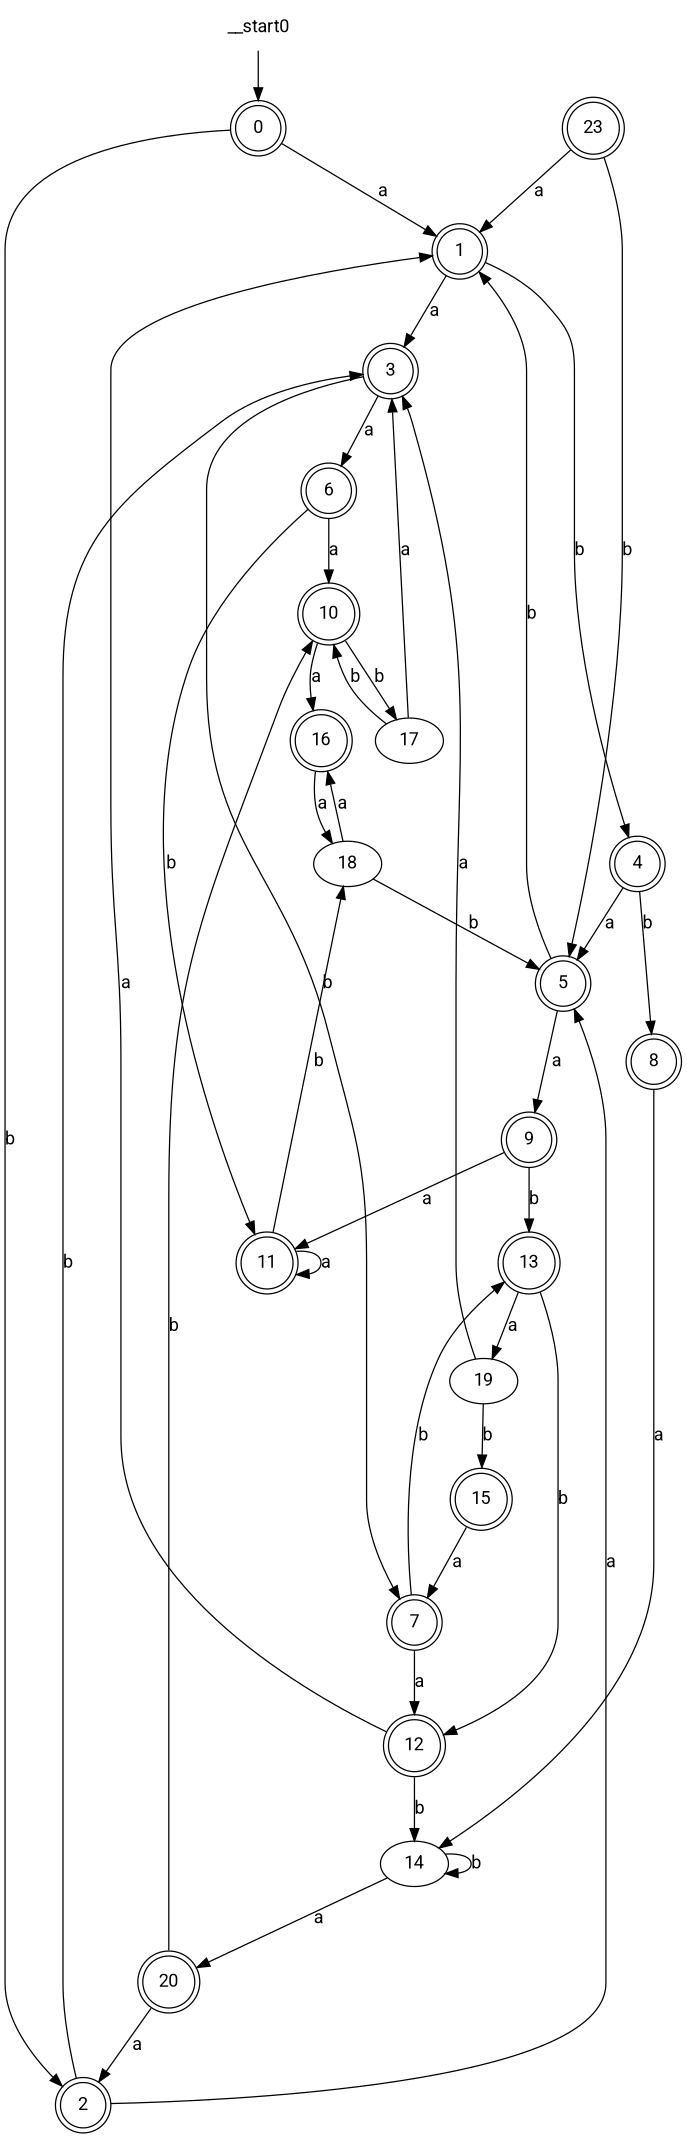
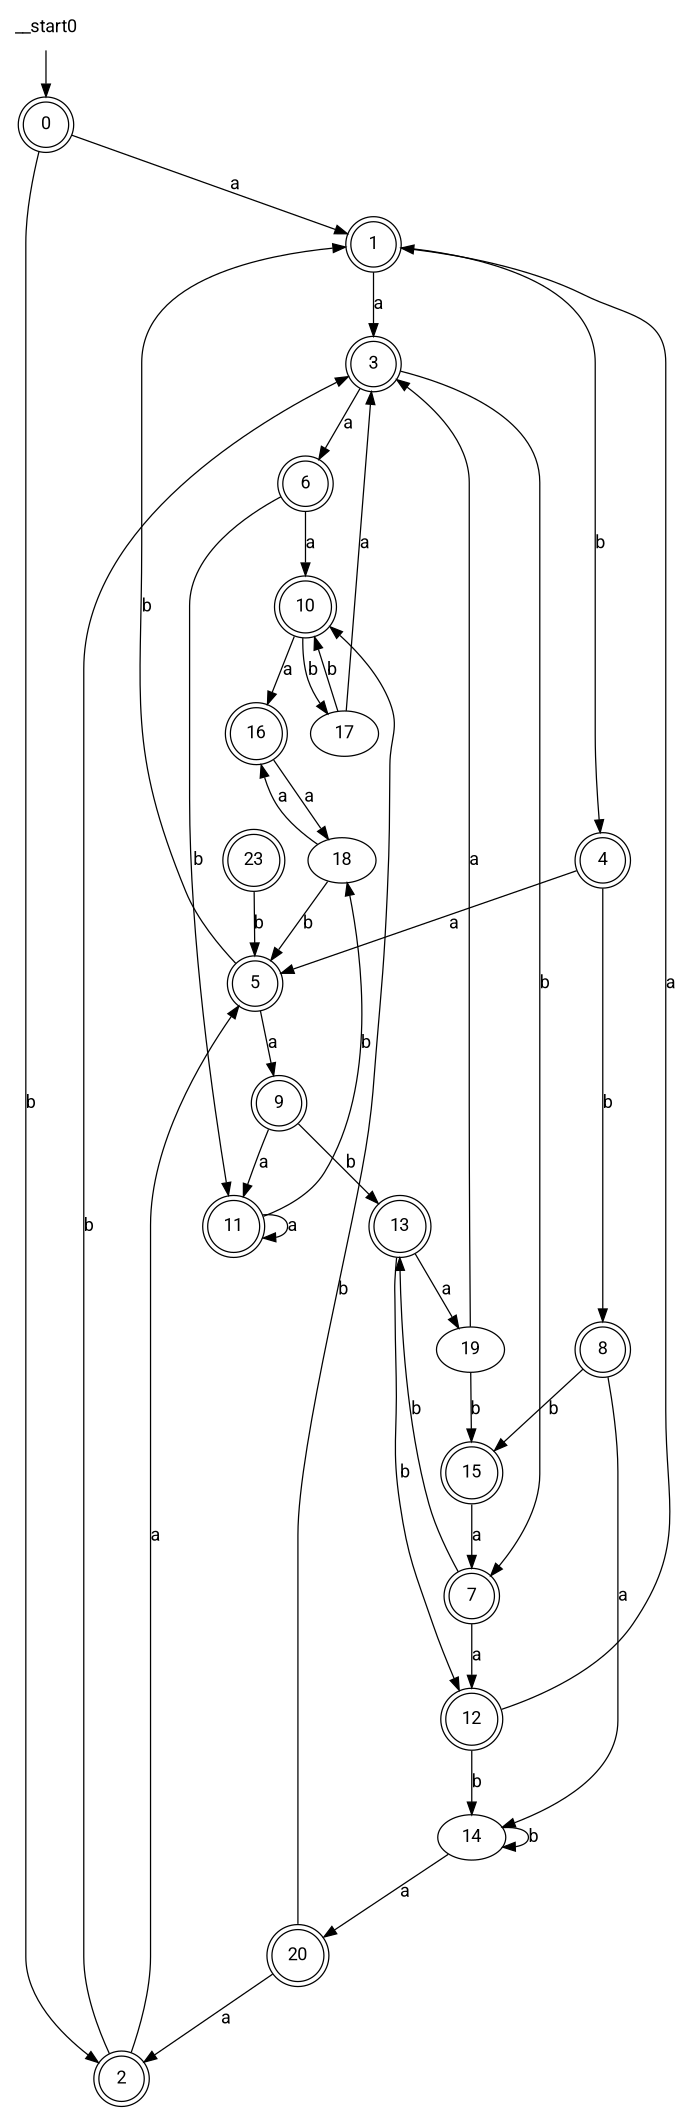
(530, 187) -> none
none -> (549, 1400)
